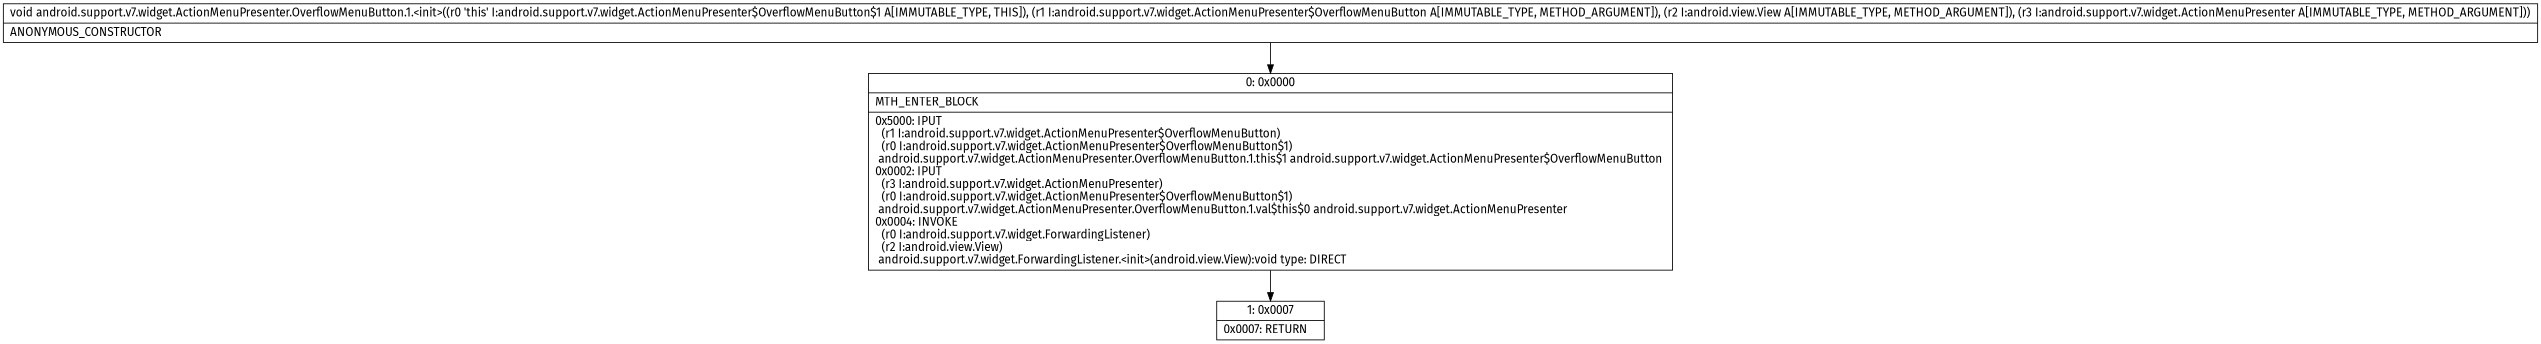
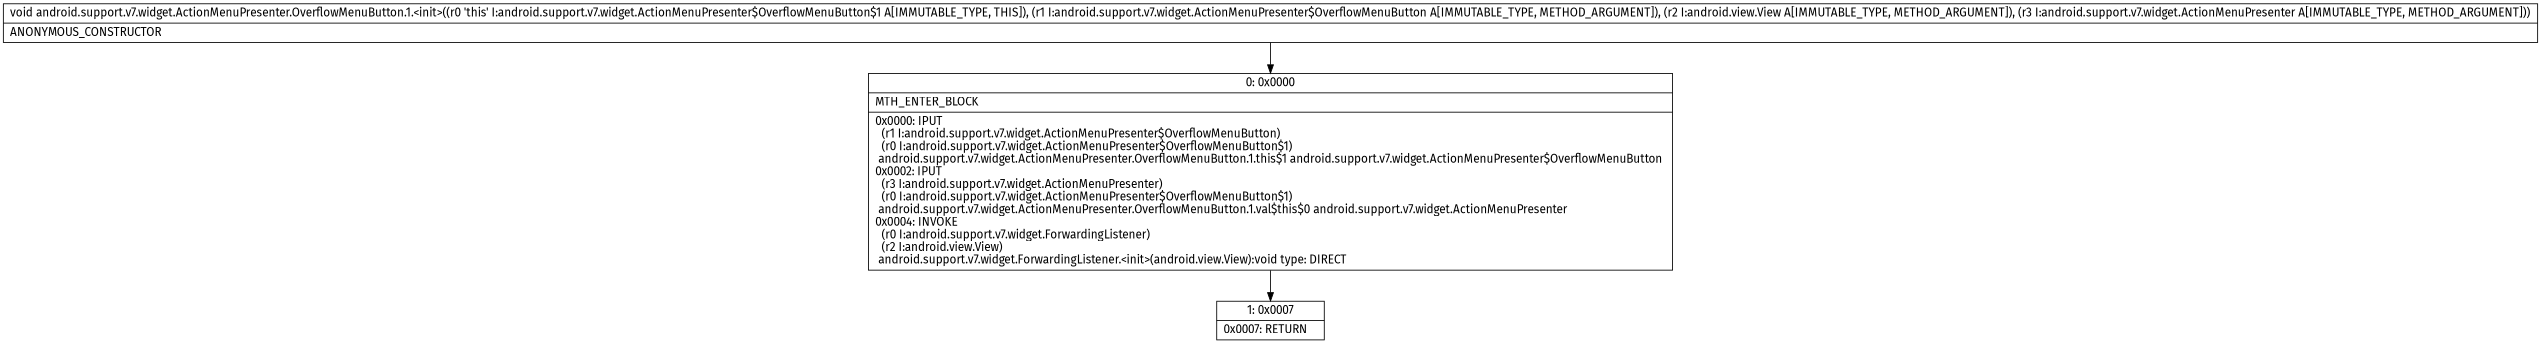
(912, 121) -> (912, 121)
